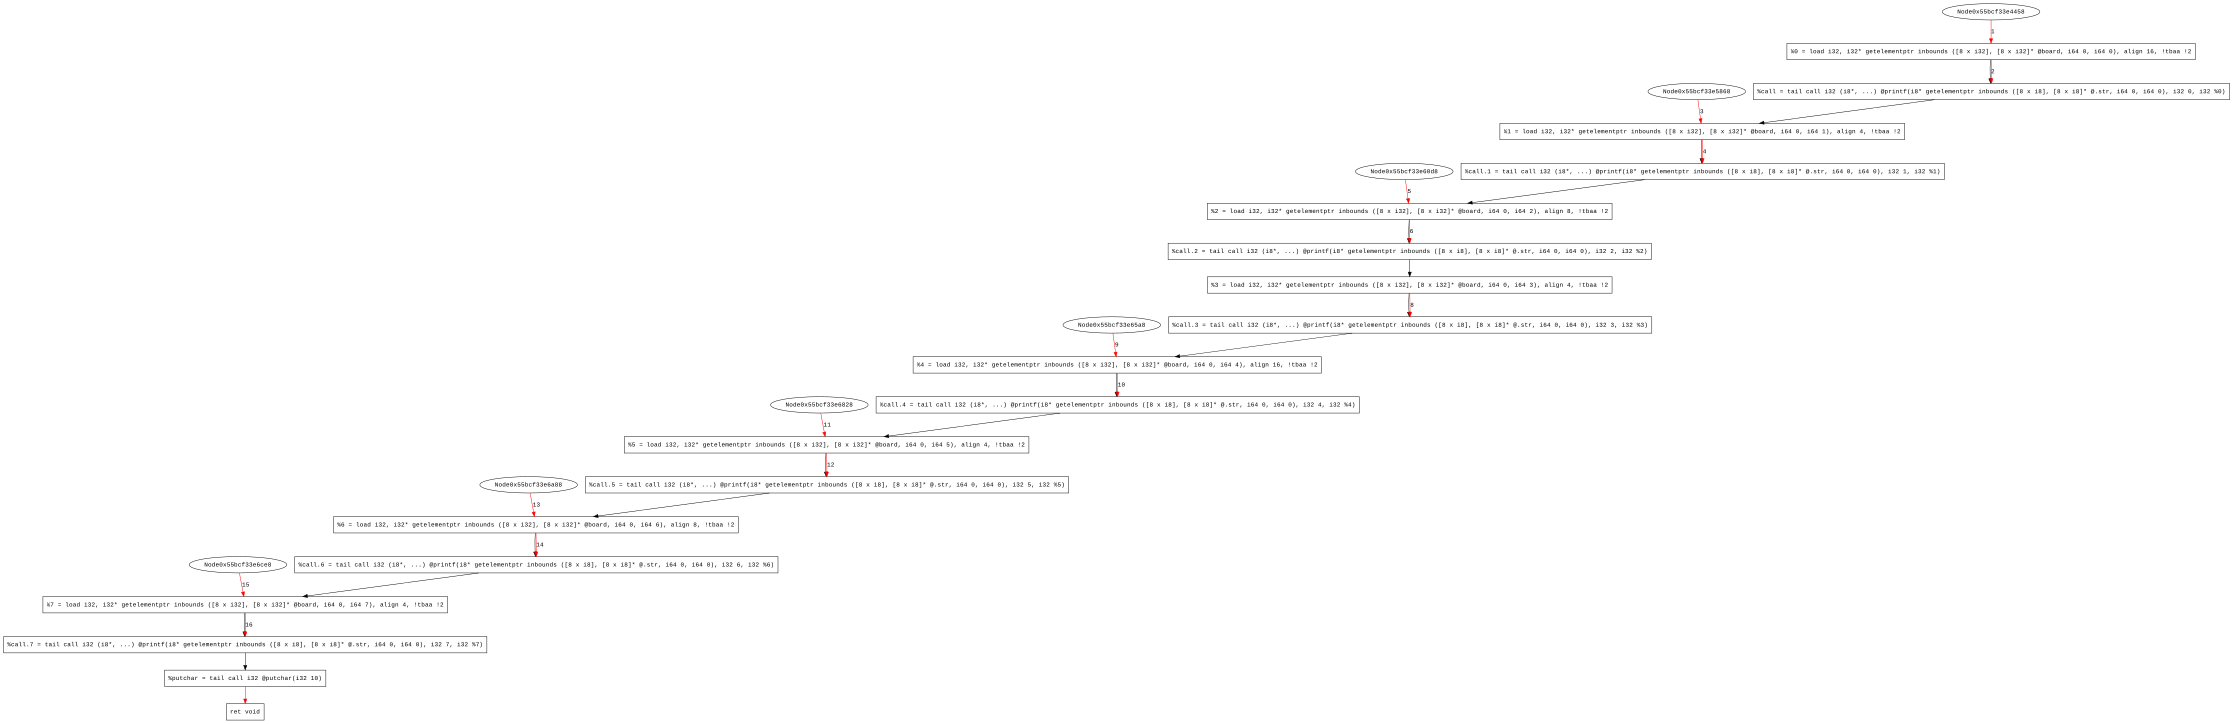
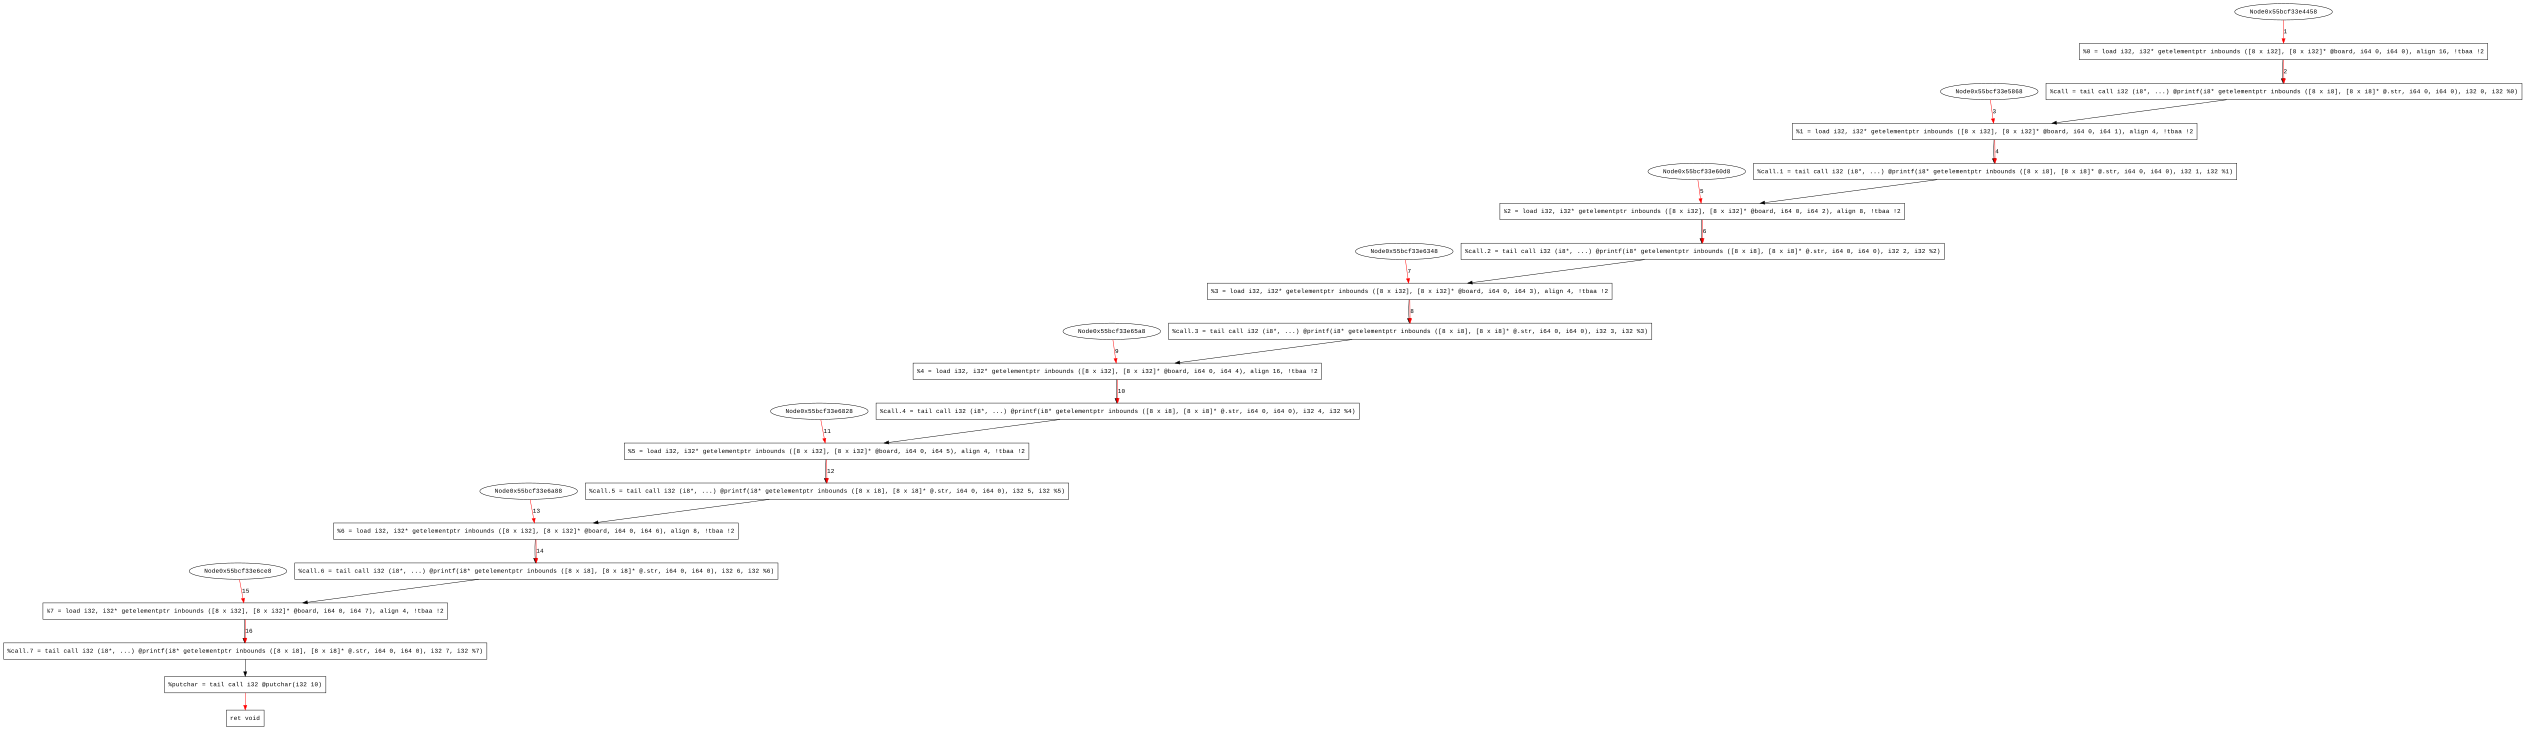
none -> (1404, 251)
